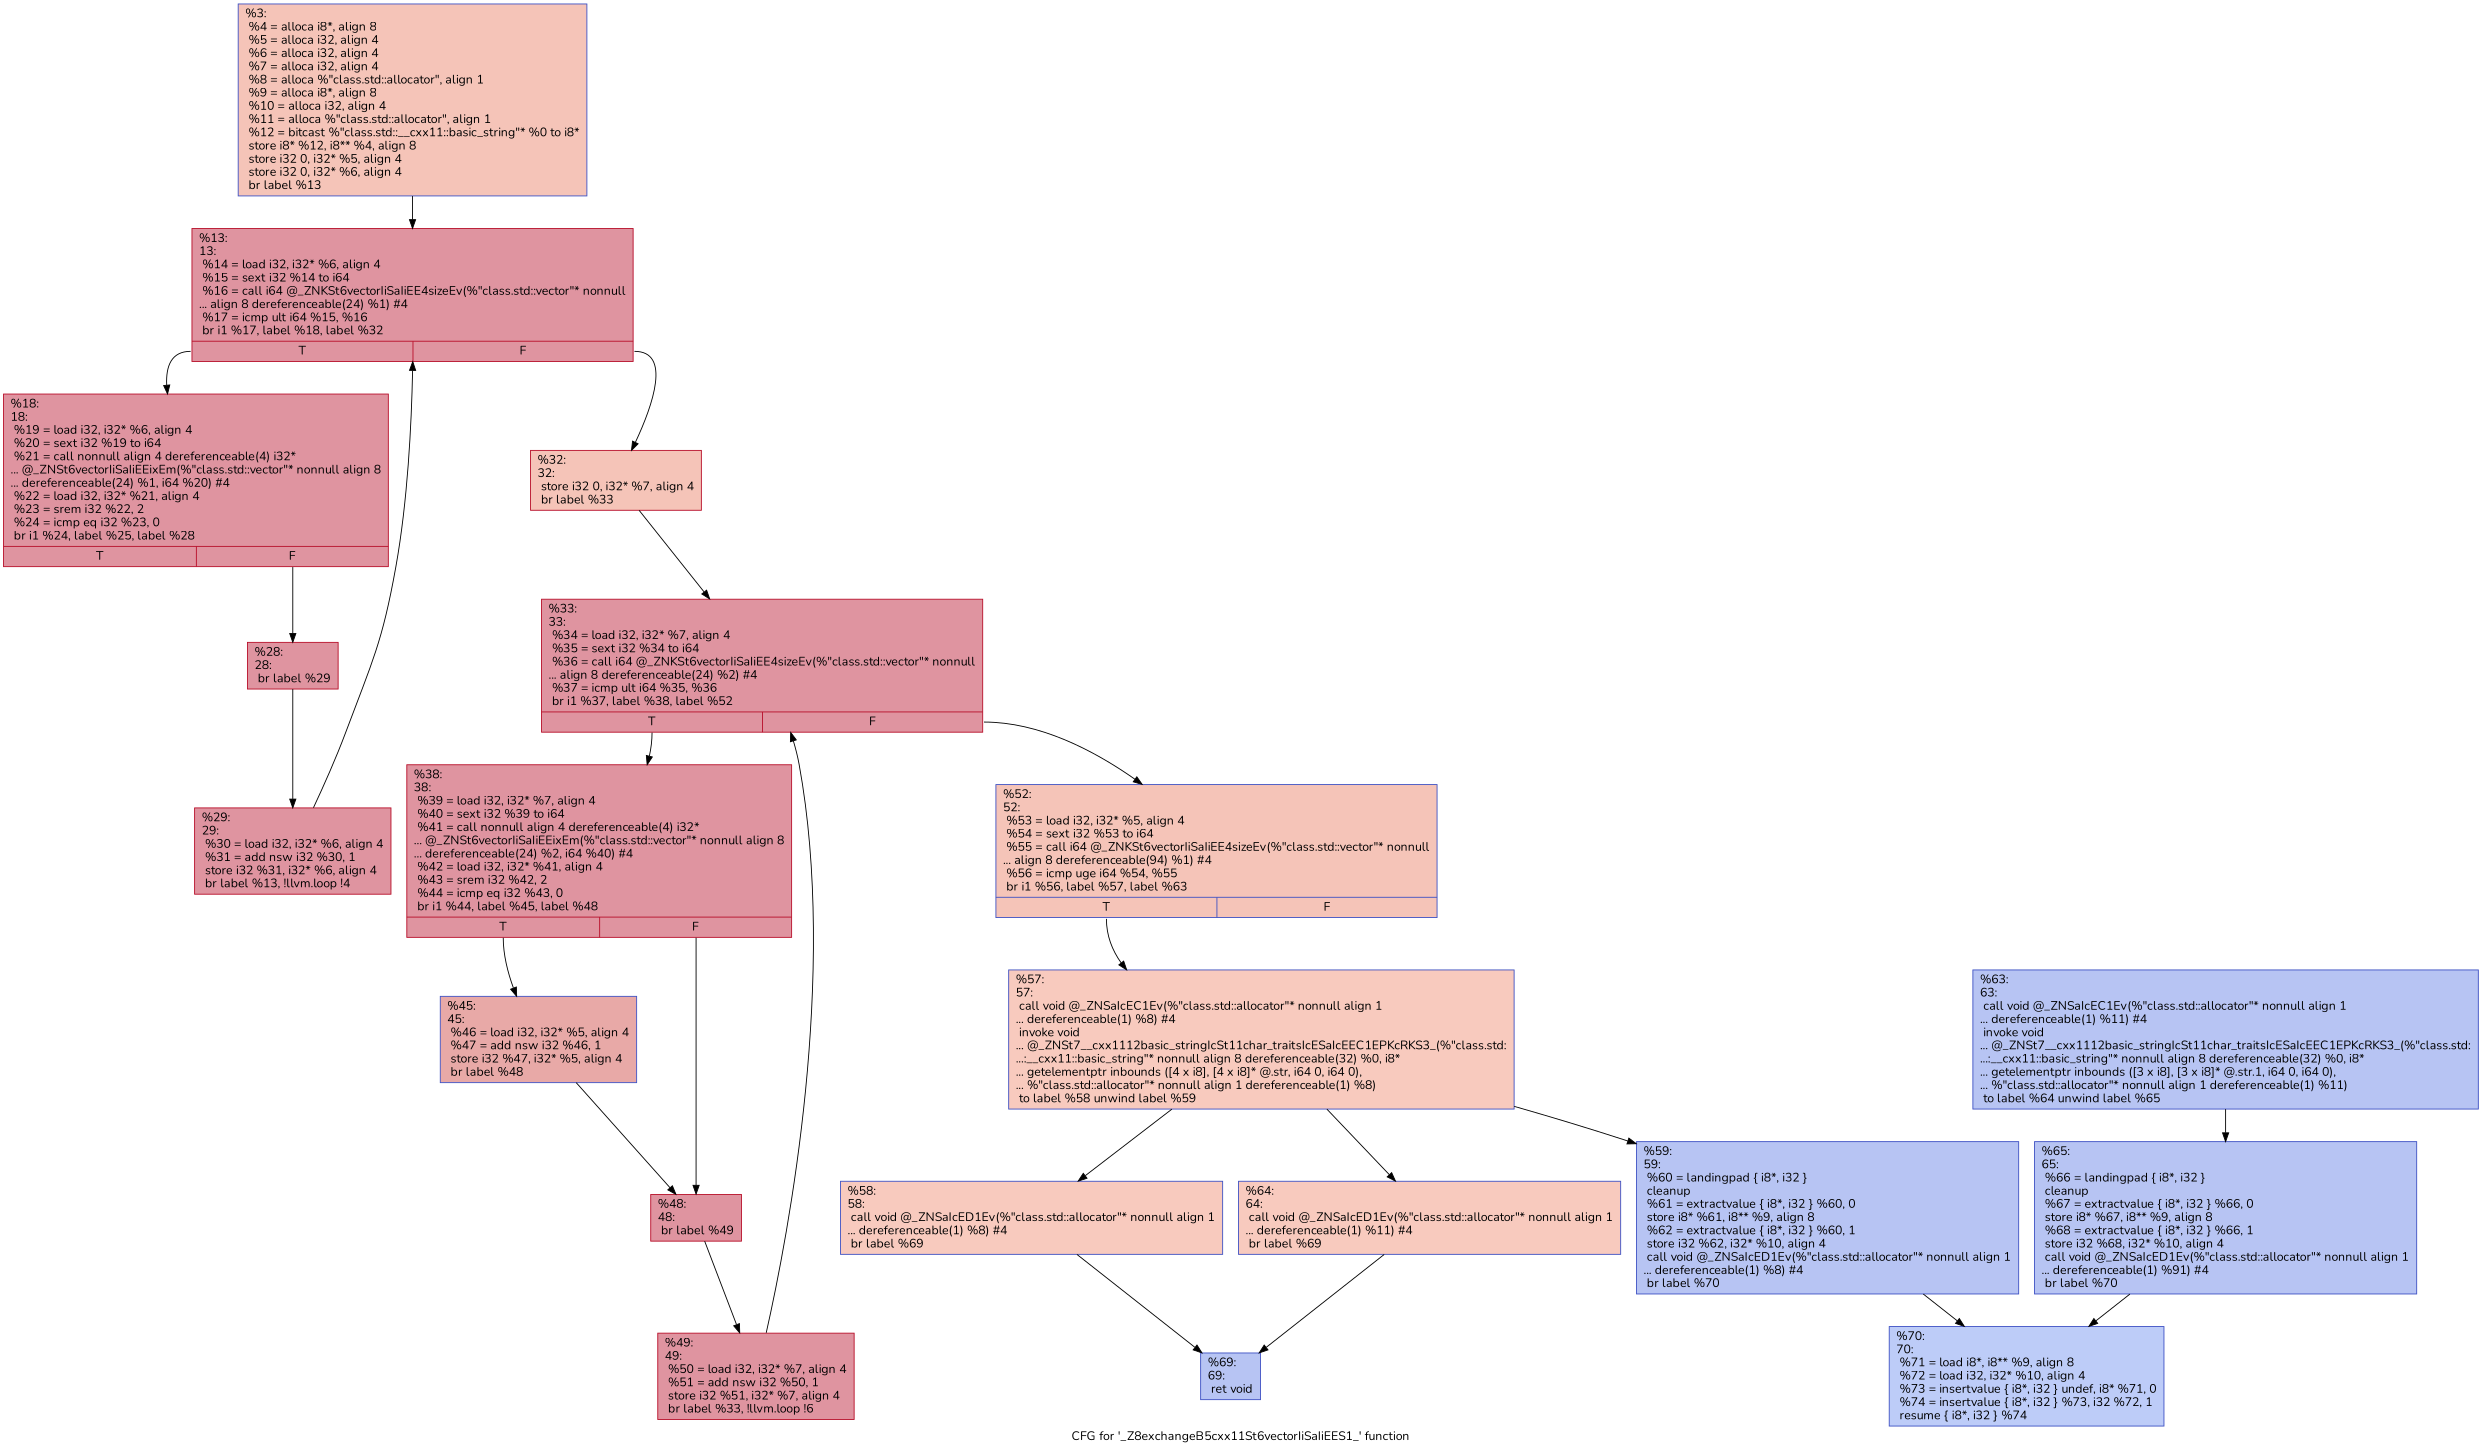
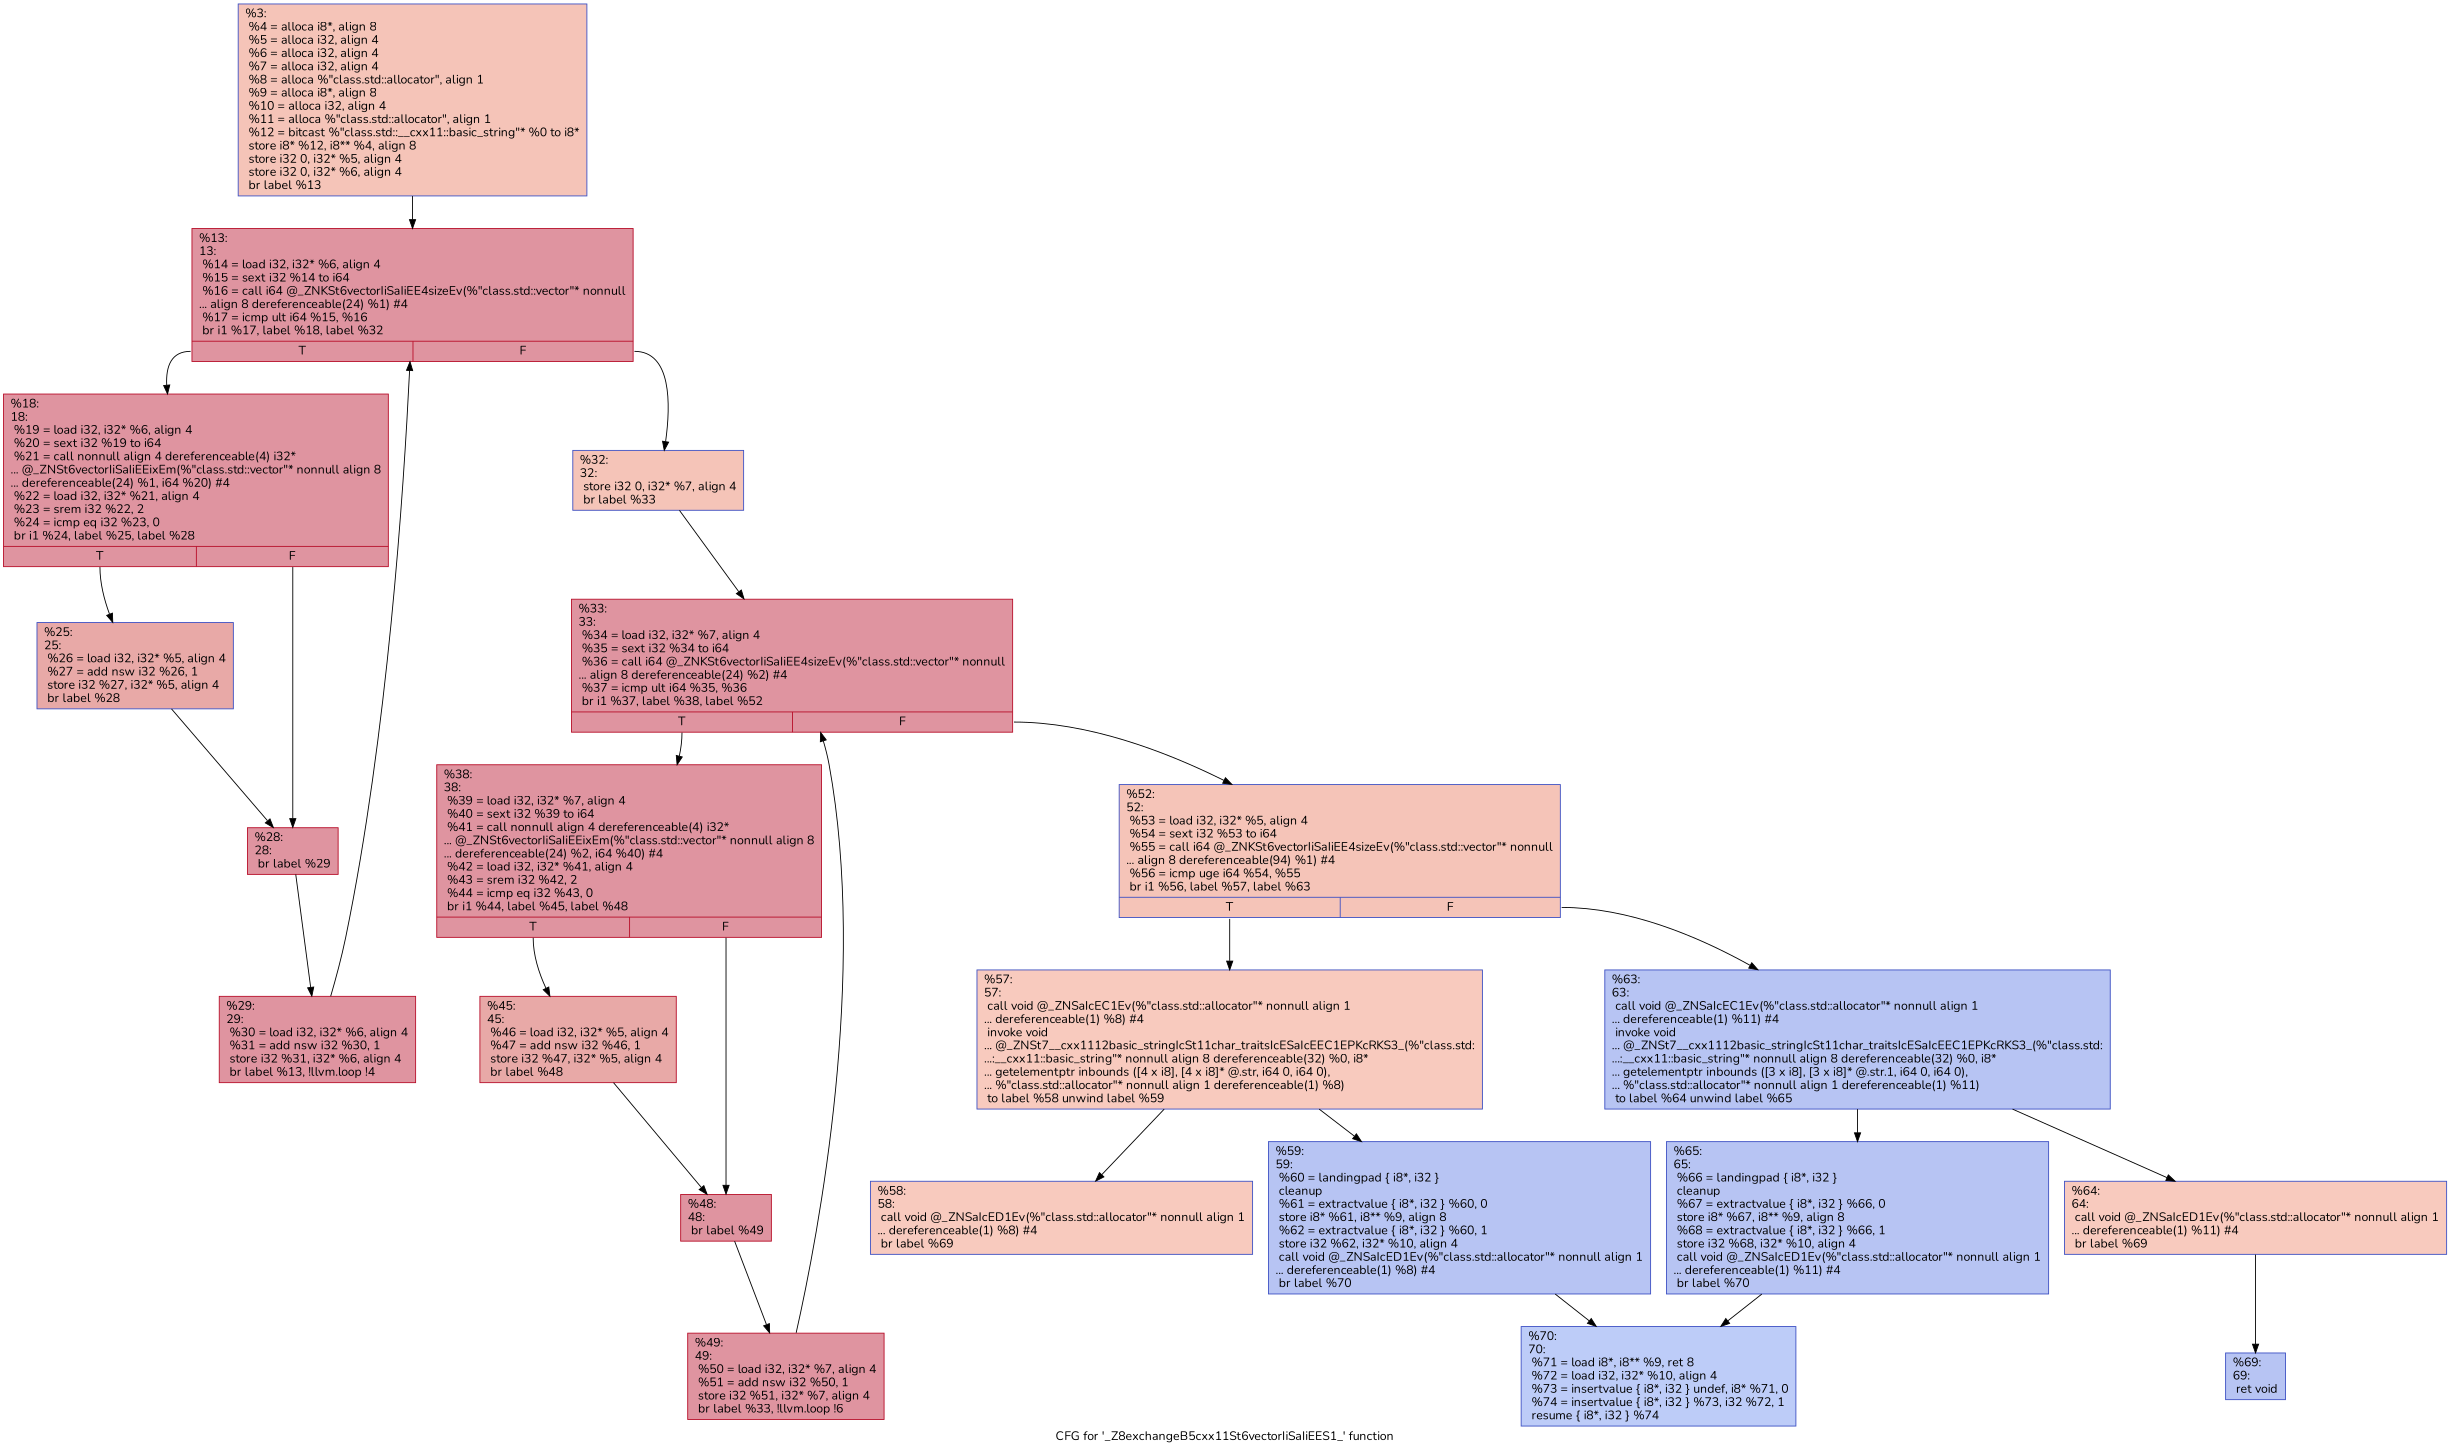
(616, 480) -> (658, 480)
none -> (135, 666)
none -> (1659, 925)
(538, 1039) -> (578, 1039)
(1358, 1142) -> (2090, 1143)
(2125, 1270) -> (1757, 1270)
(1136, 1301) -> none
(1985, 1363) -> (1611, 1363)
